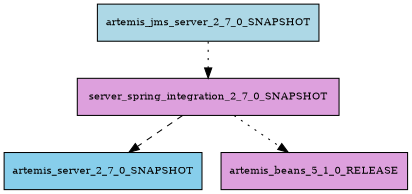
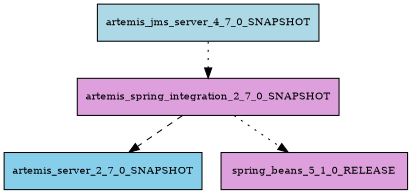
(208, 23) -> (208, 23)
(208, 97) -> (208, 97)
(314, 171) -> (314, 171)
